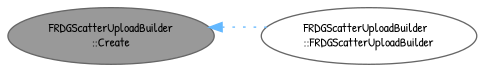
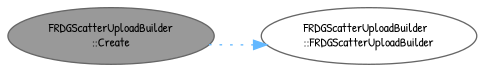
(245, 27) -> (231, 45)
